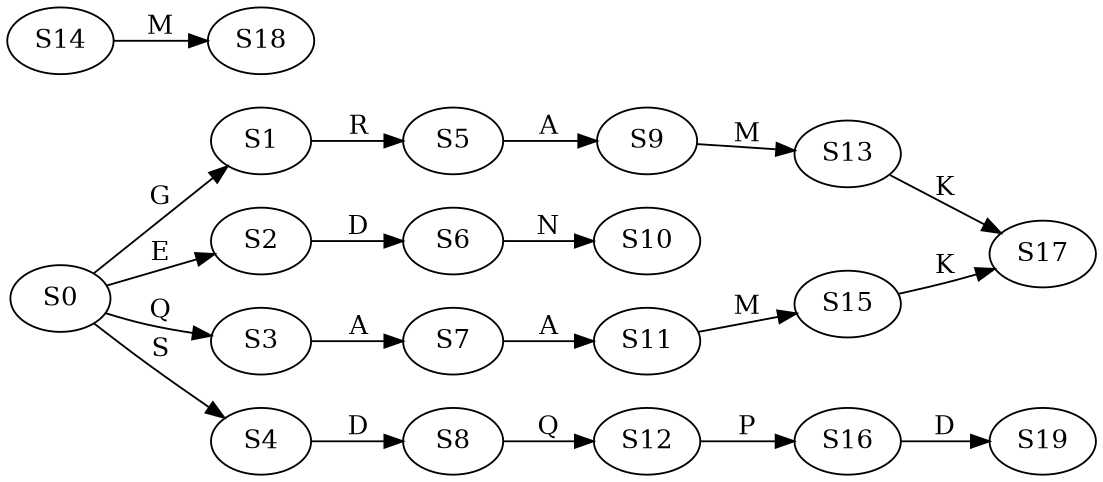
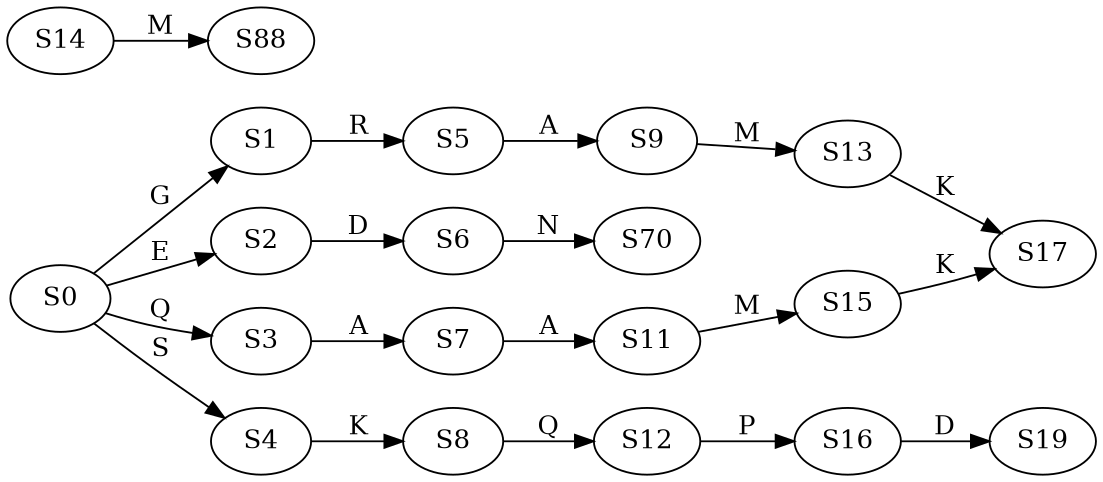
(261, 41) -> (261, 41)
(647, 241) -> (647, 241)
(359, 427) -> (359, 427)
